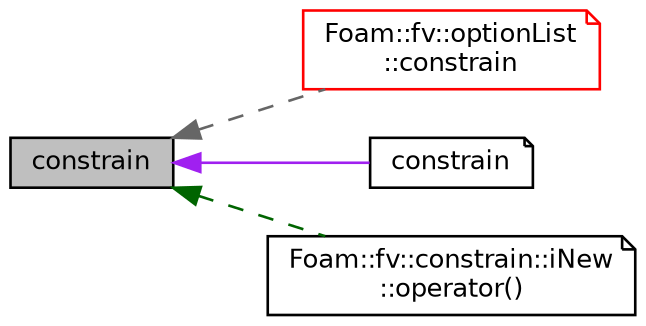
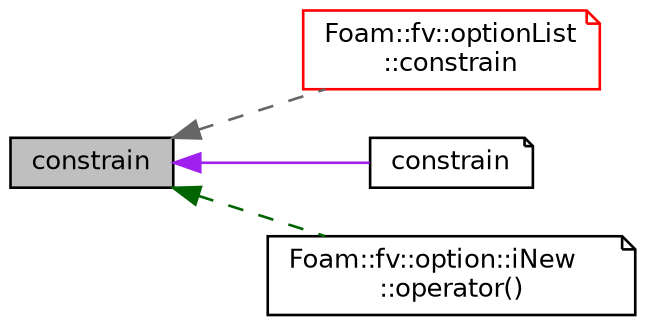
(452, 276) -> (452, 276)
